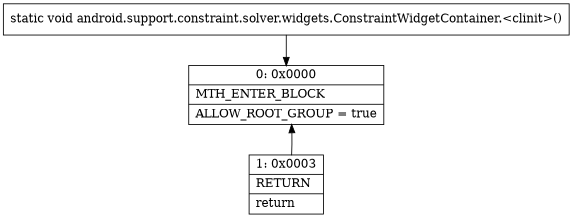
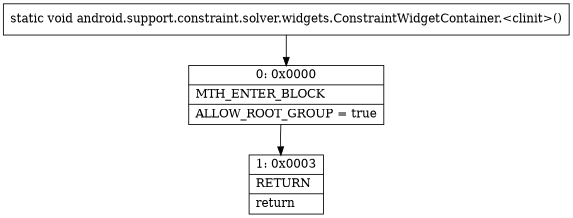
(292, 144) -> (281, 136)
